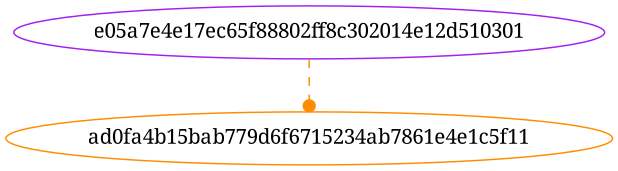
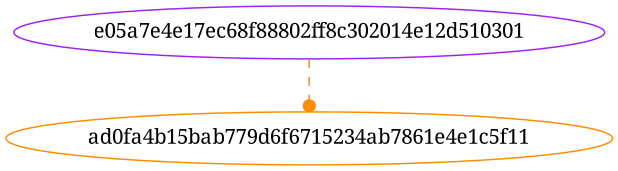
(309, 32) -> (309, 32)
